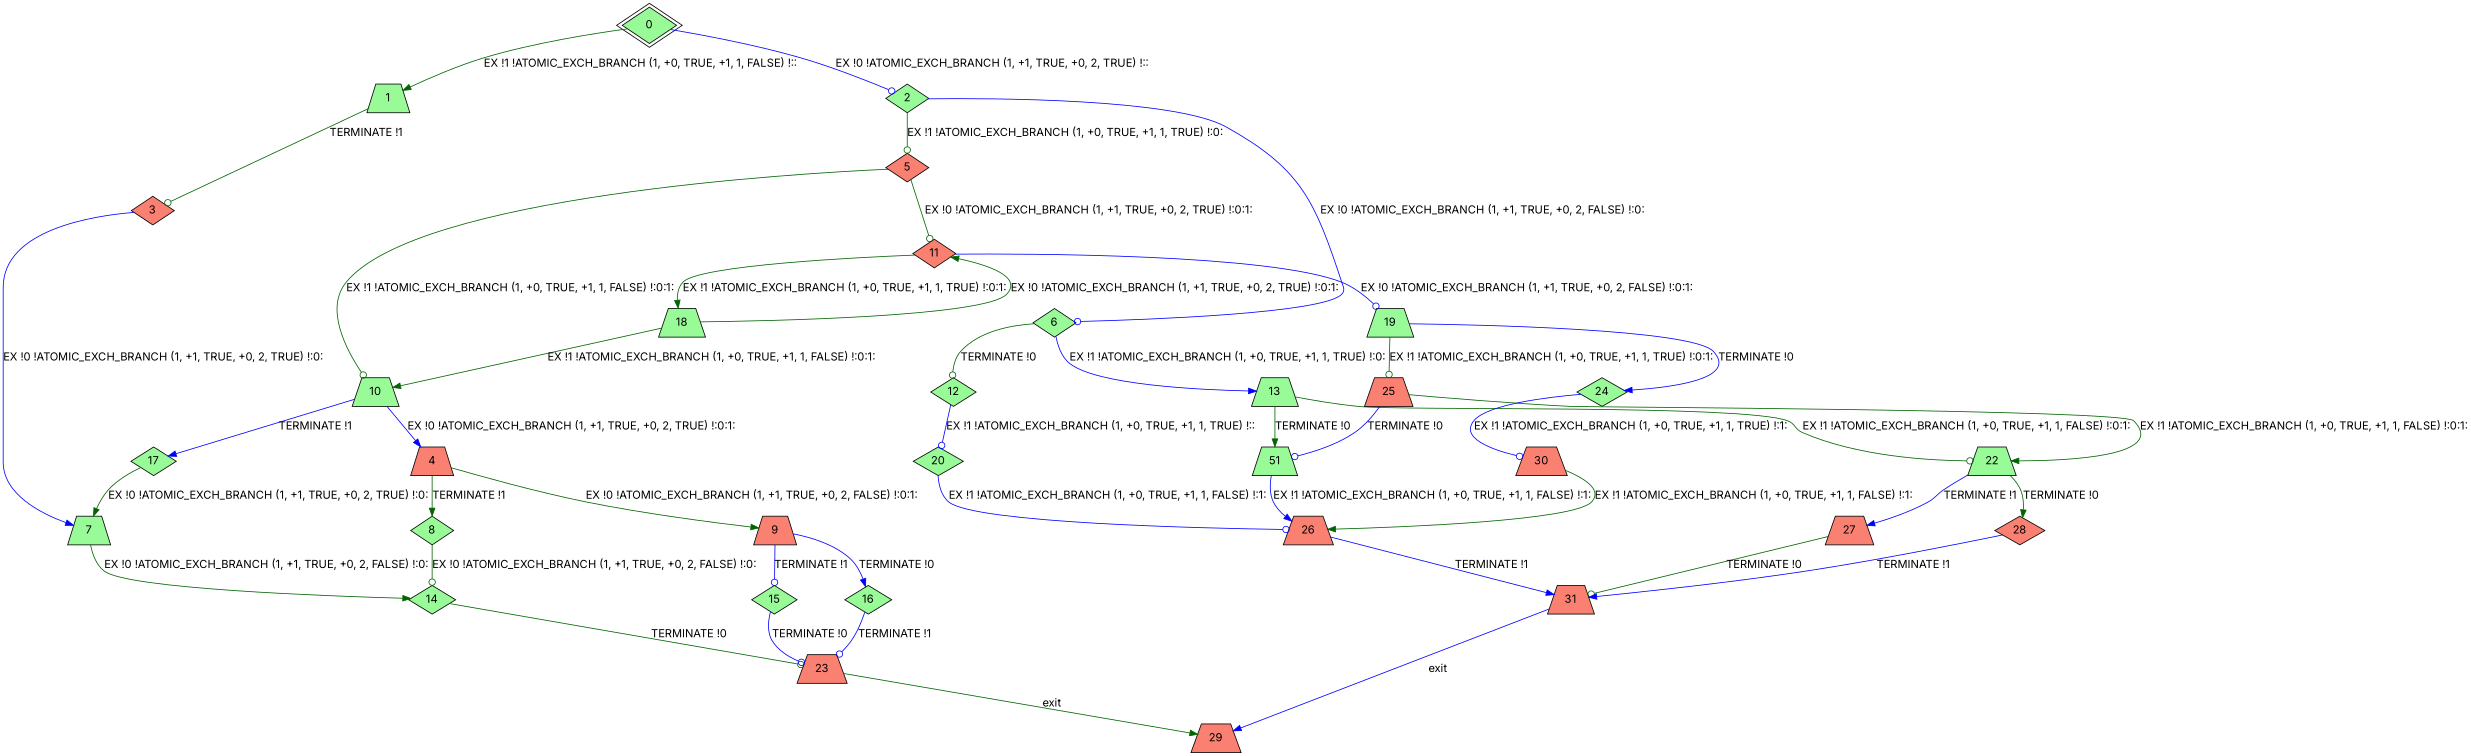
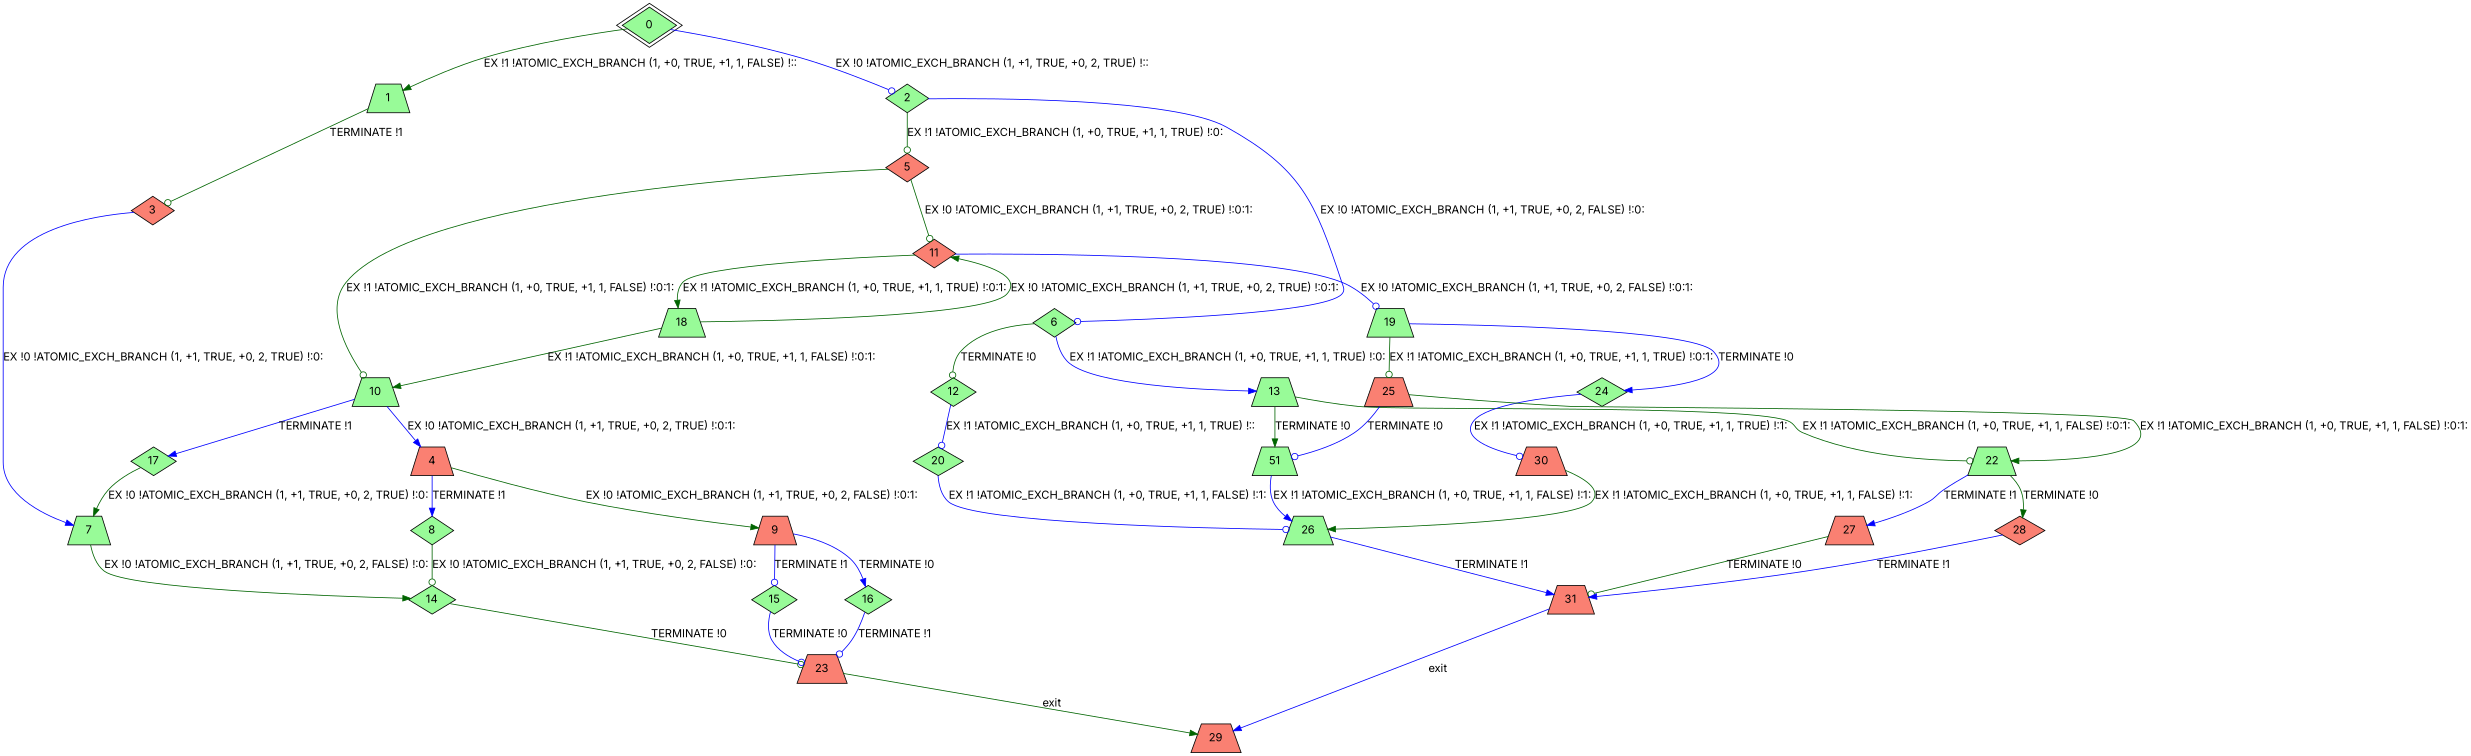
(432, 492) -> (432, 492)
(1308, 531) -> (1308, 531)
